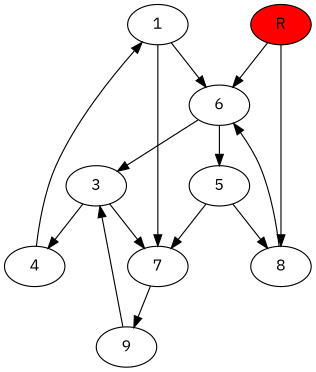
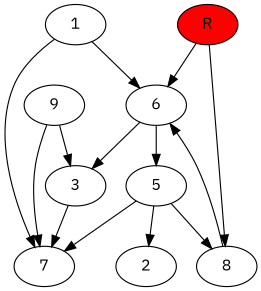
(35, 266) -> none
none -> (146, 266)
(144, 301) -> (34, 179)
